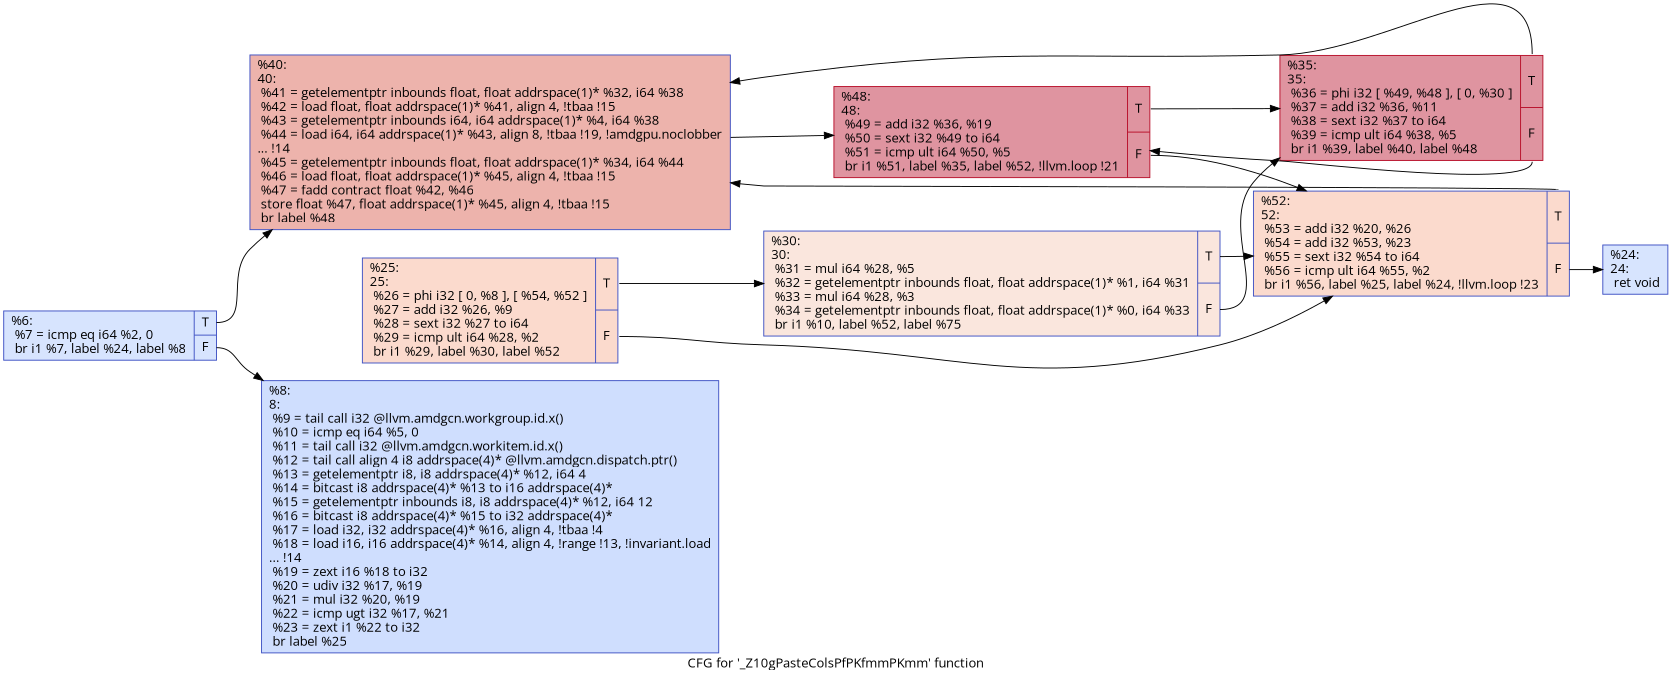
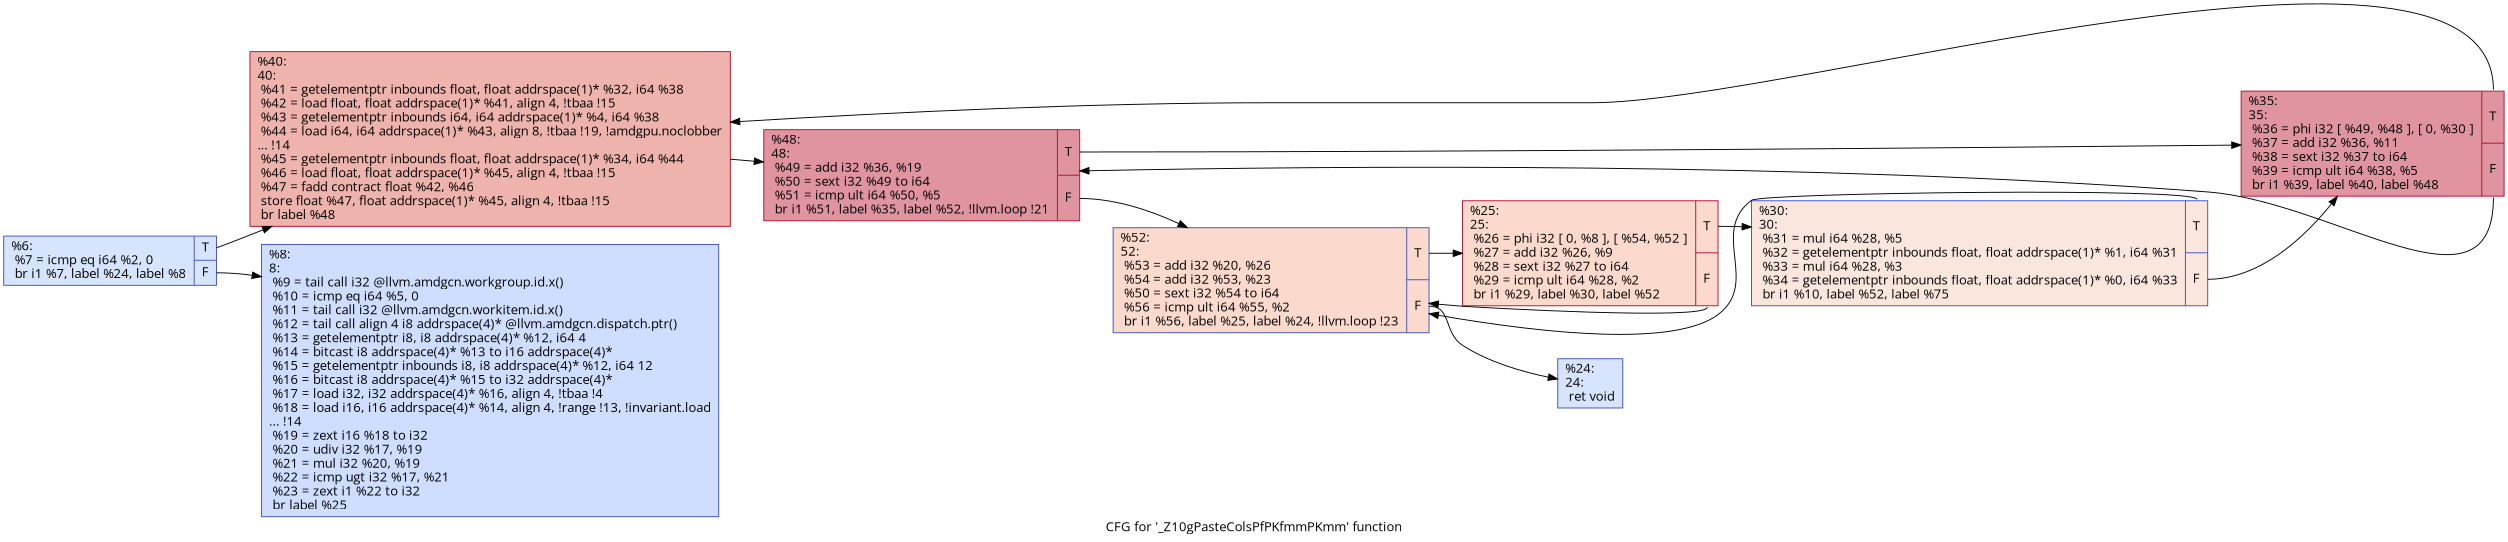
(490, 142) -> (490, 139)
(1149, 187) -> (1441, 253)
(1341, 257) -> (1200, 294)
(490, 310) -> (1590, 253)
